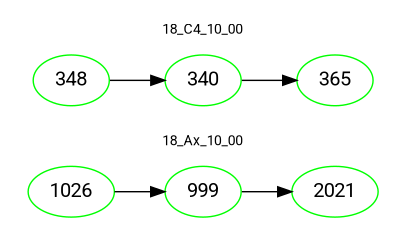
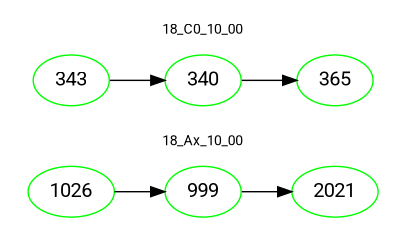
(203, 30) -> (203, 30)
(71, 80) -> (71, 80)
